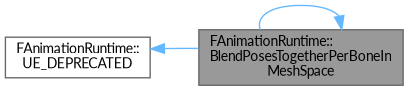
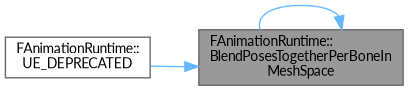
(182, 48) -> (168, 66)
